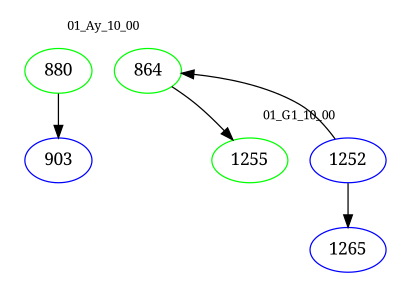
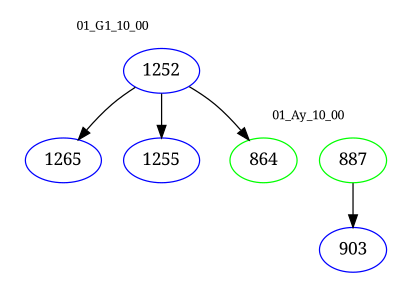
(58, 71) -> (353, 160)
(210, 116) -> (162, 110)
(250, 160) -> (162, 160)
